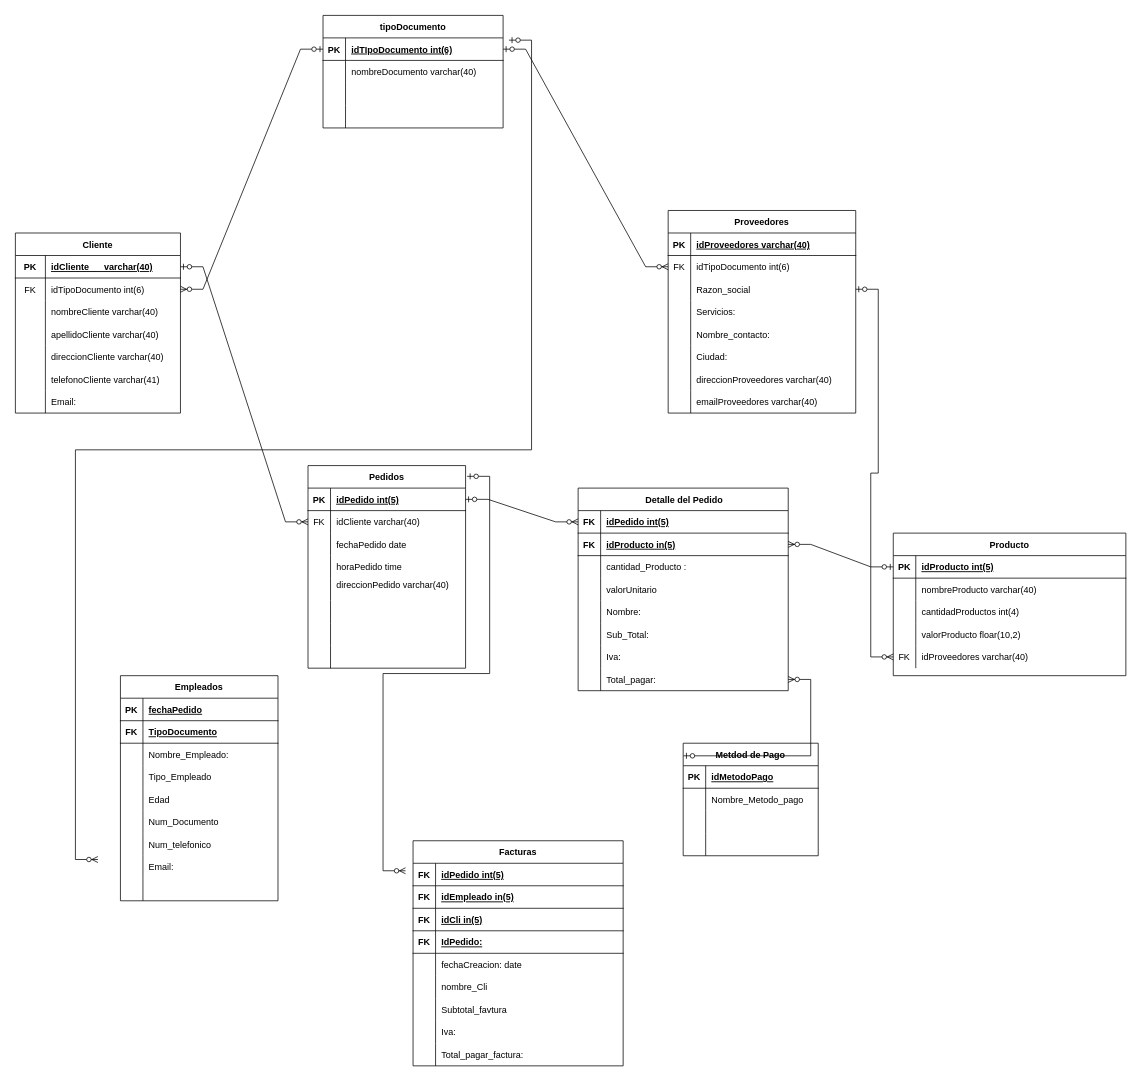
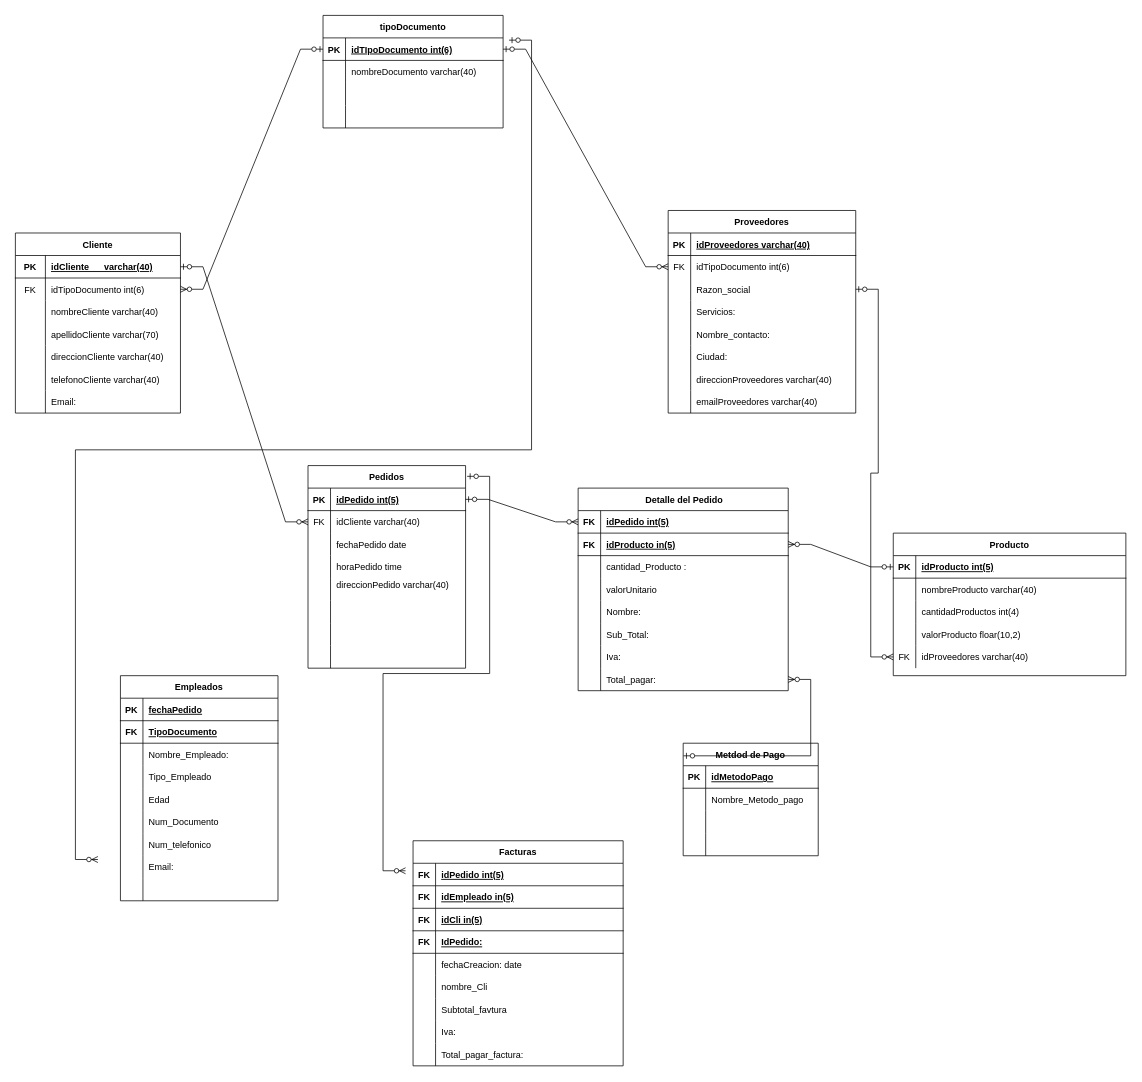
(112, 335) -> (112, 335)
(114, 380) -> (114, 380)
